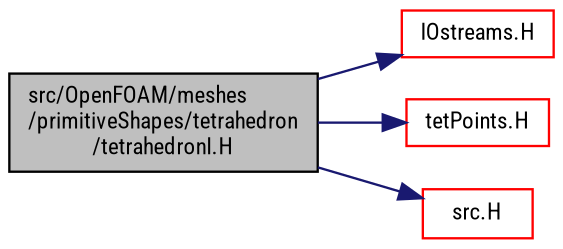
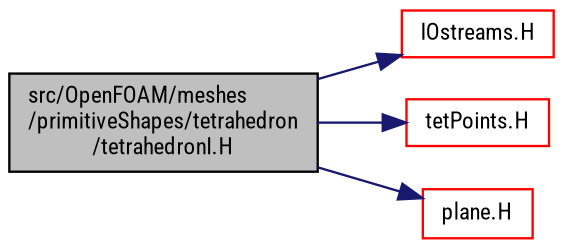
(478, 214) -> (478, 214)
